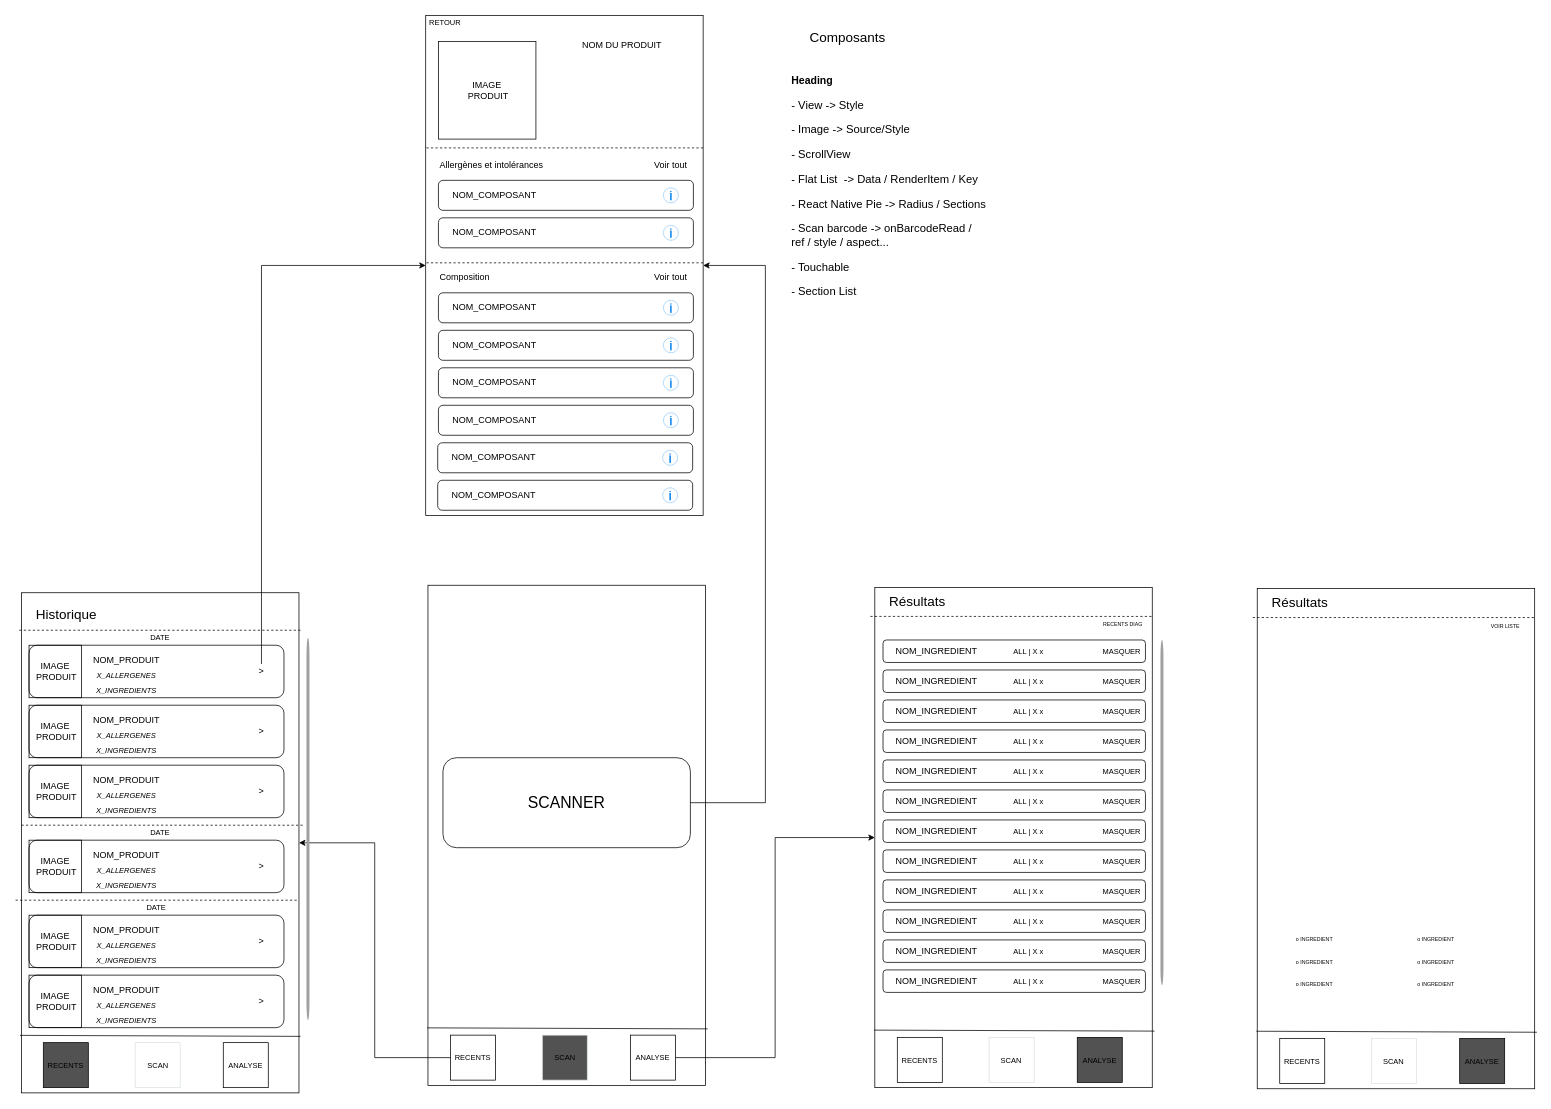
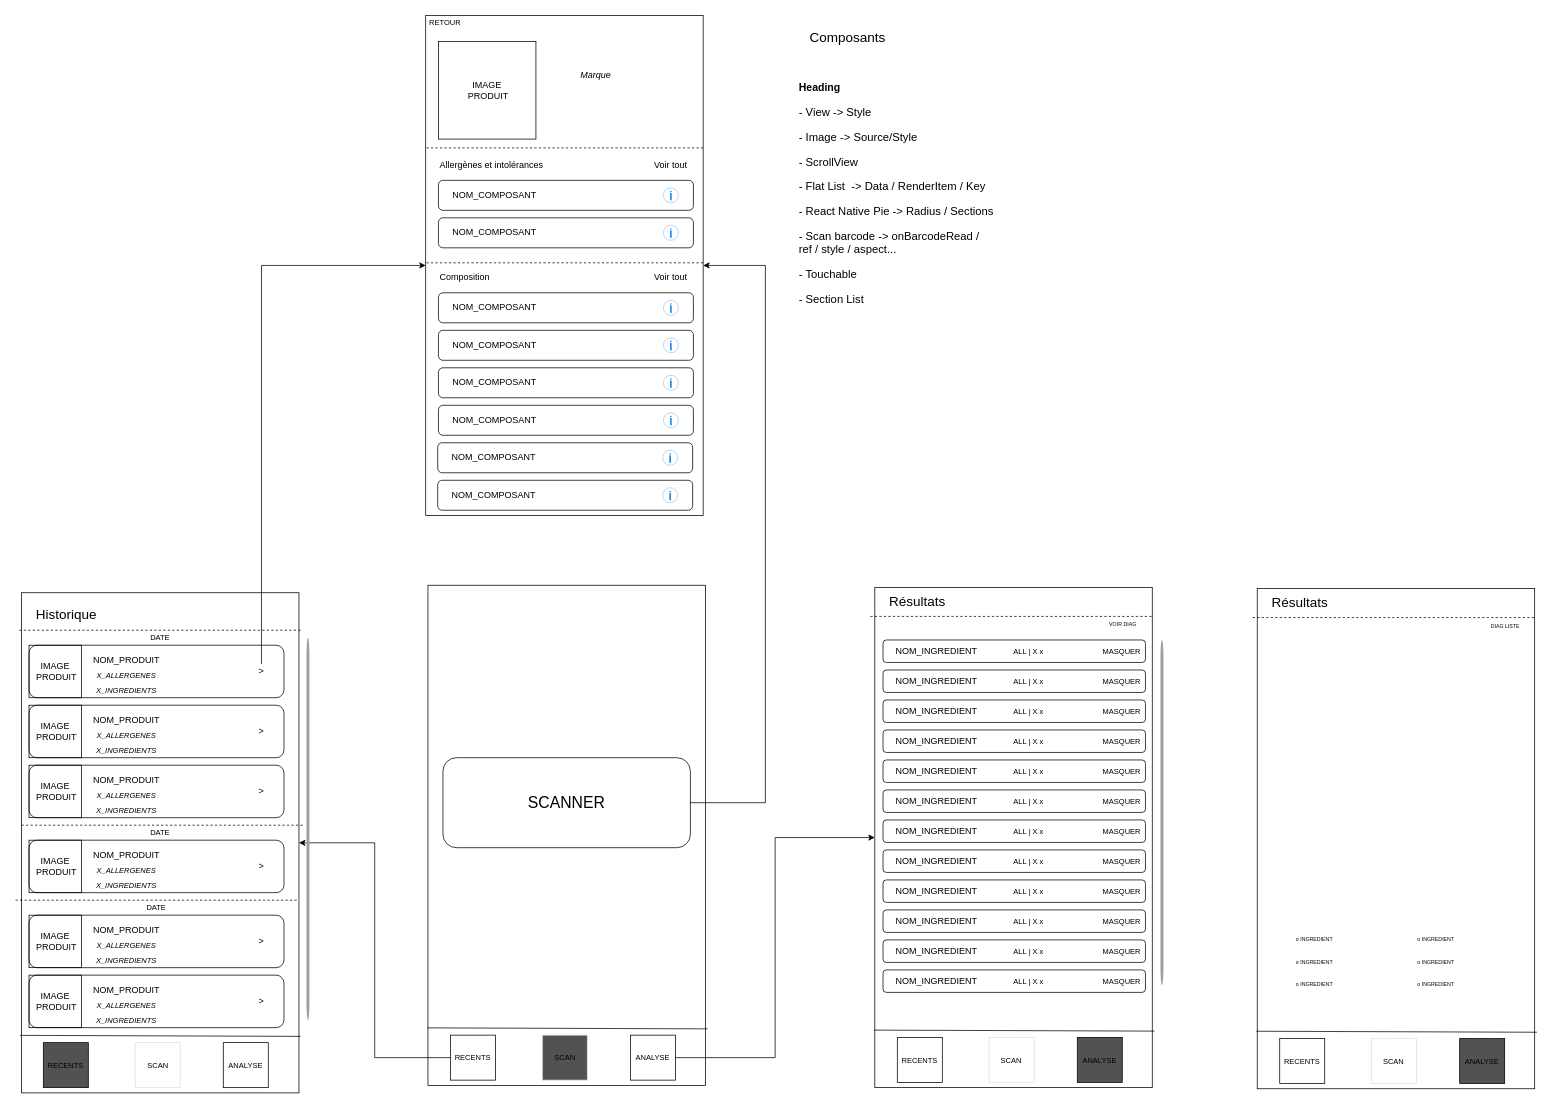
(622, 45) -> none
none -> (596, 75)
(889, 195) -> (897, 203)
(1123, 625) -> (1123, 625)
(1506, 627) -> (1506, 627)
